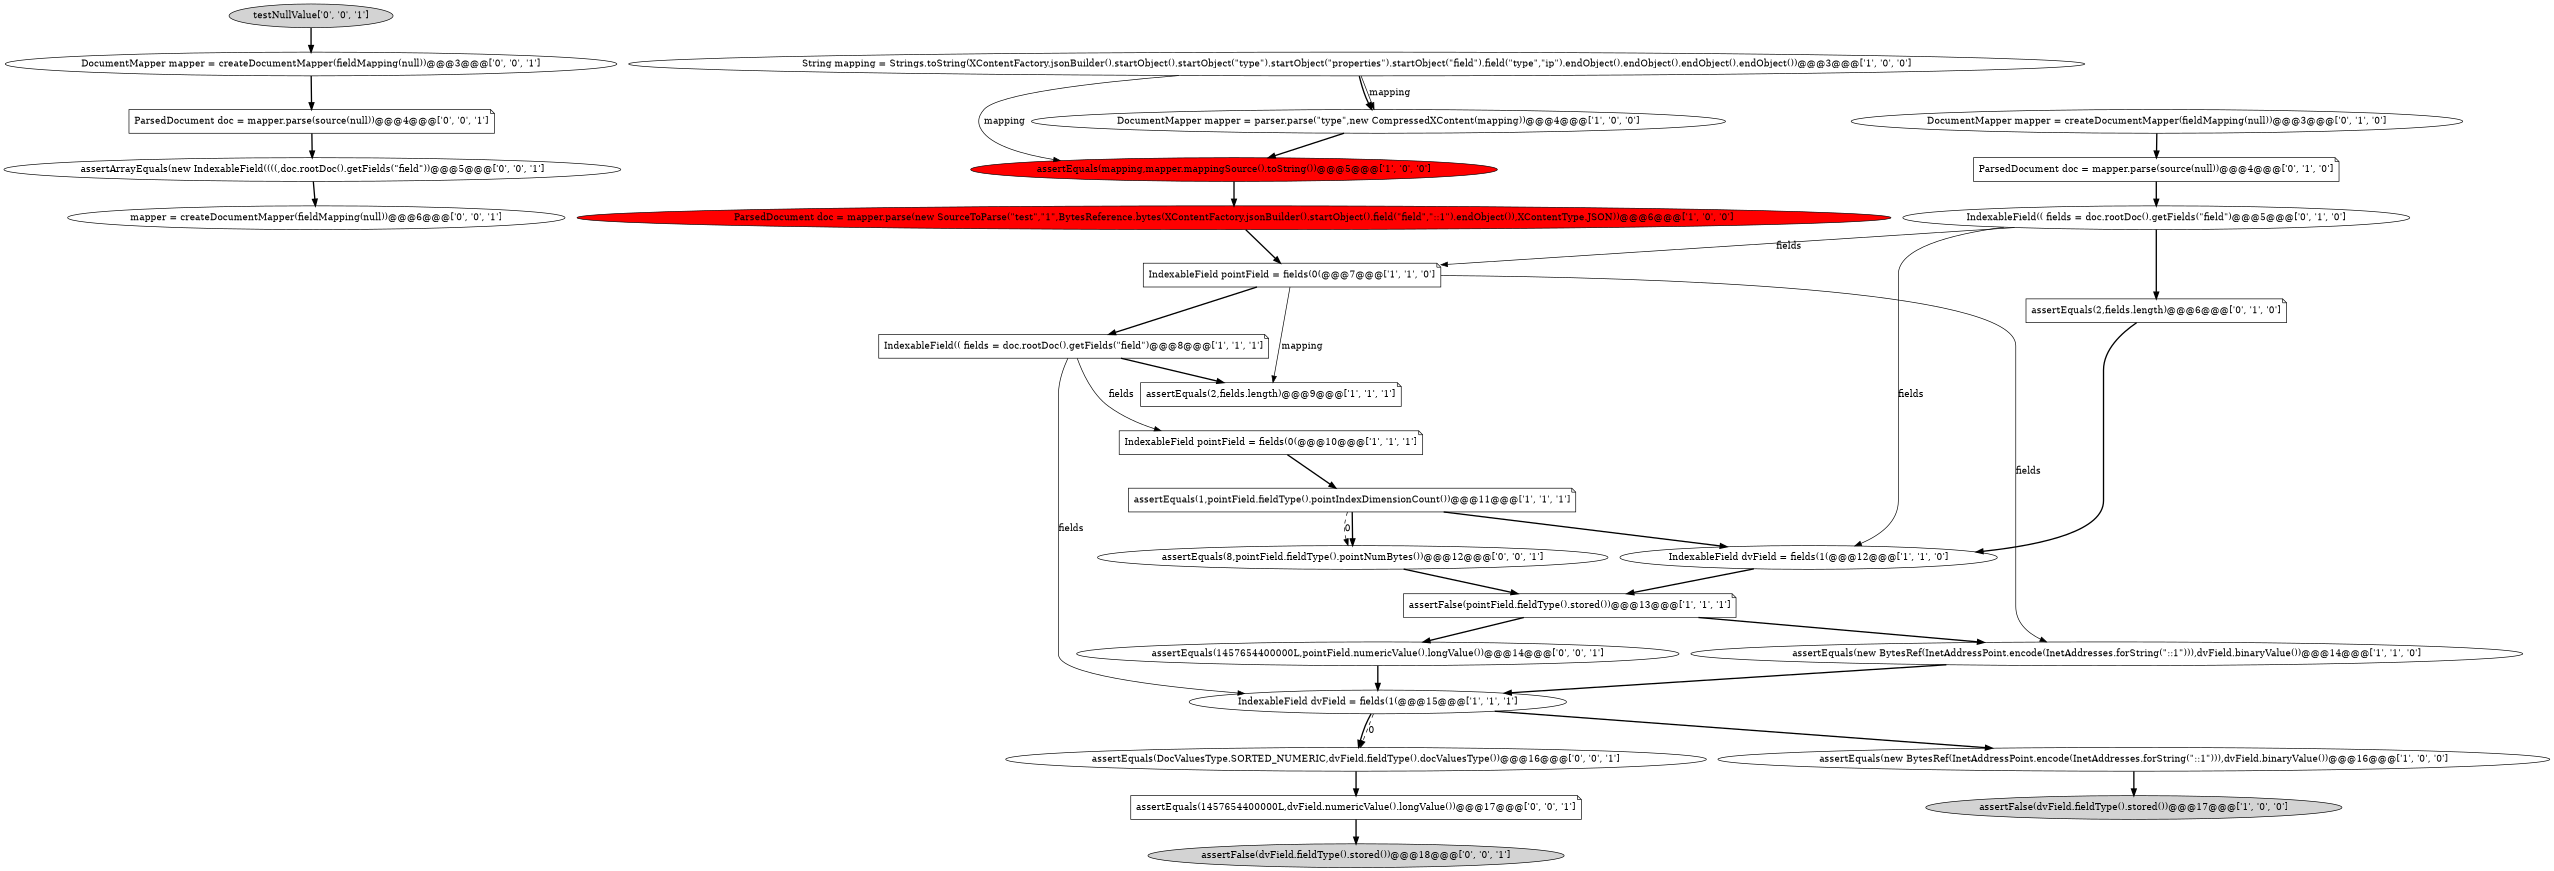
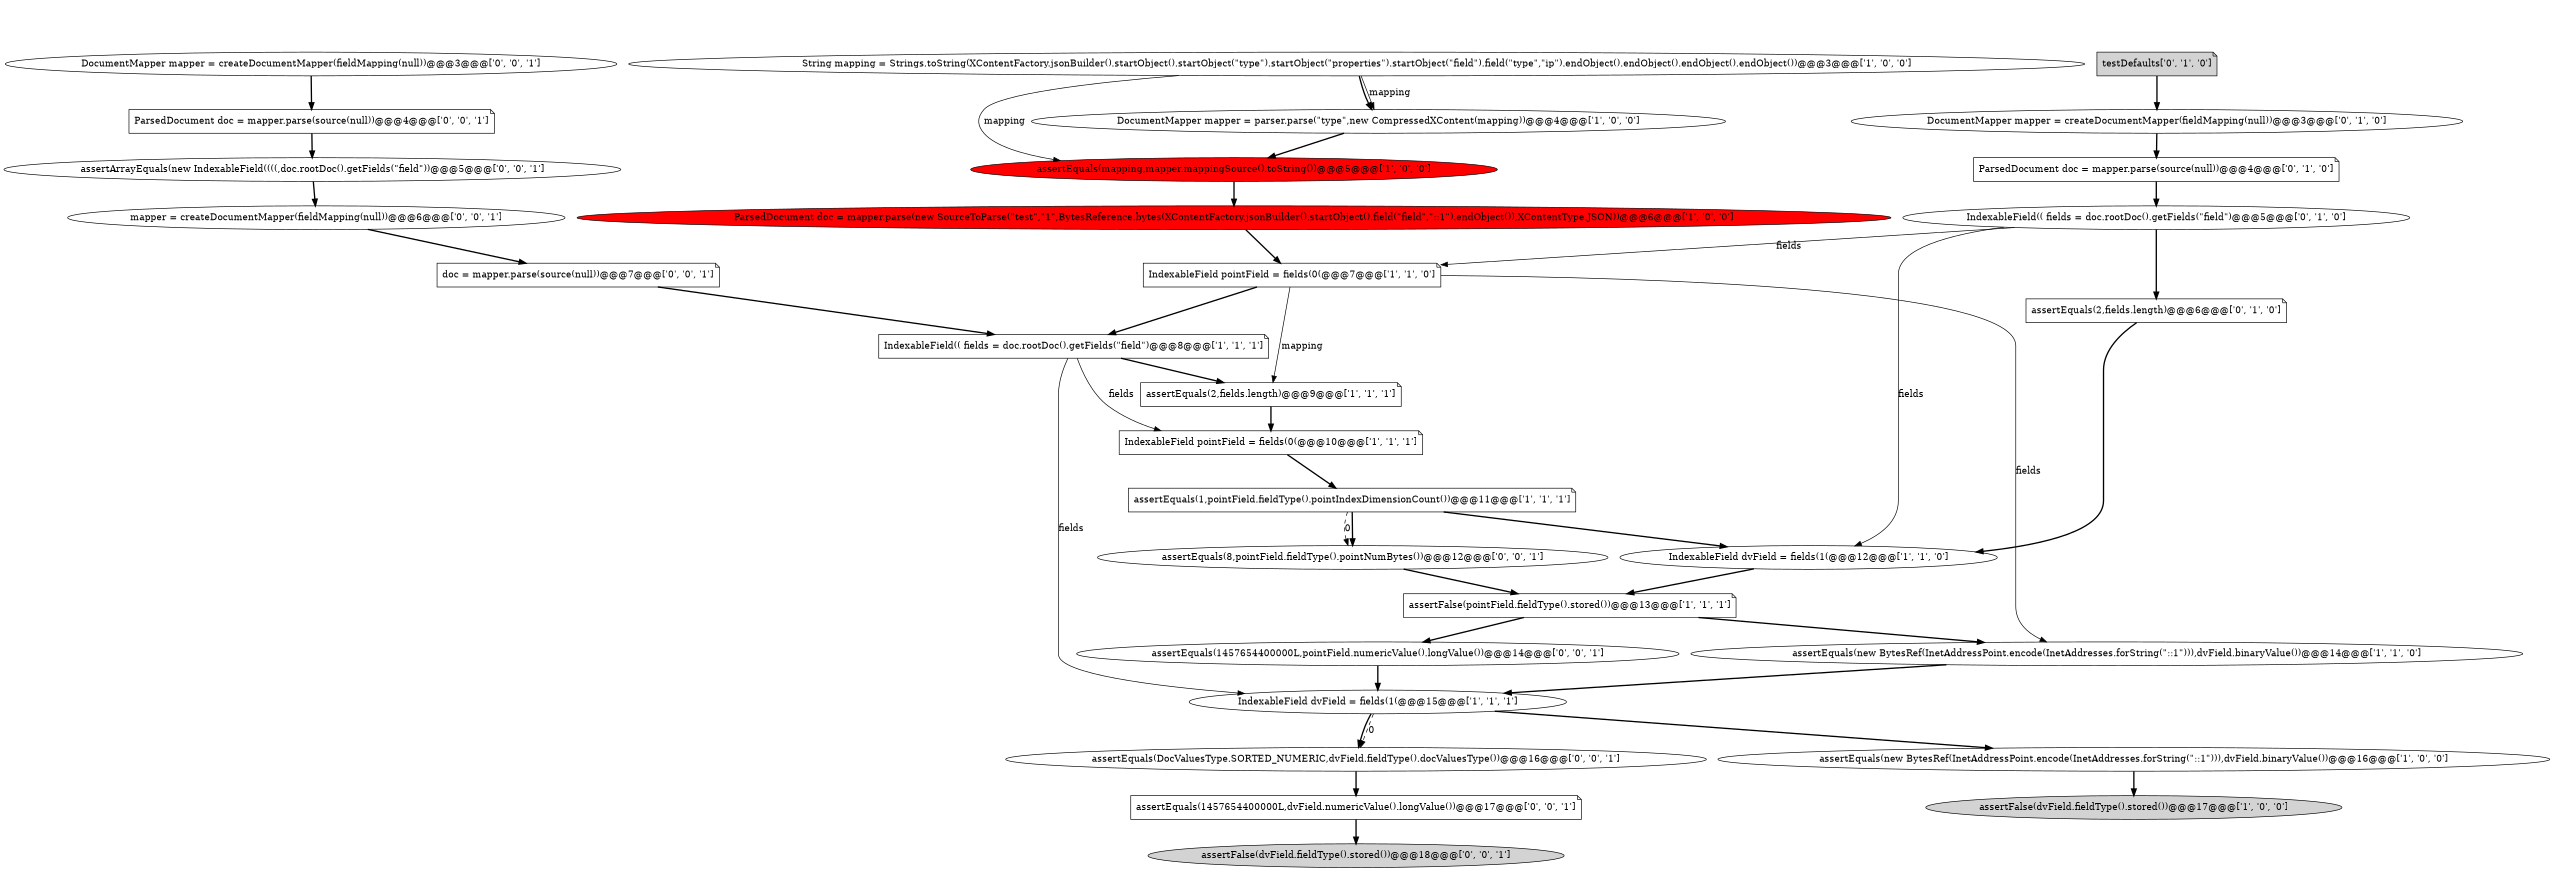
(311, 16) -> none
none -> (2157, 64)
none -> (578, 275)
none -> (1271, 415)
